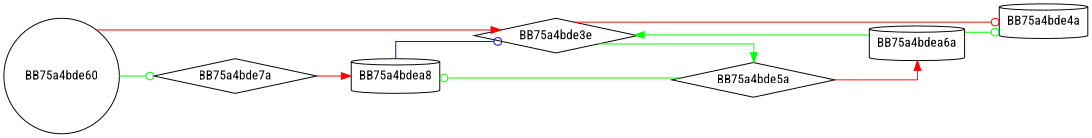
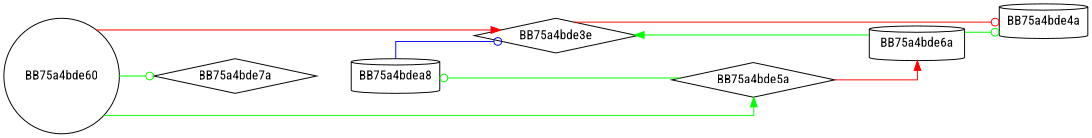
(917, 43) -> (917, 43)
(680, 44) -> (433, 115)
(329, 76) -> none
